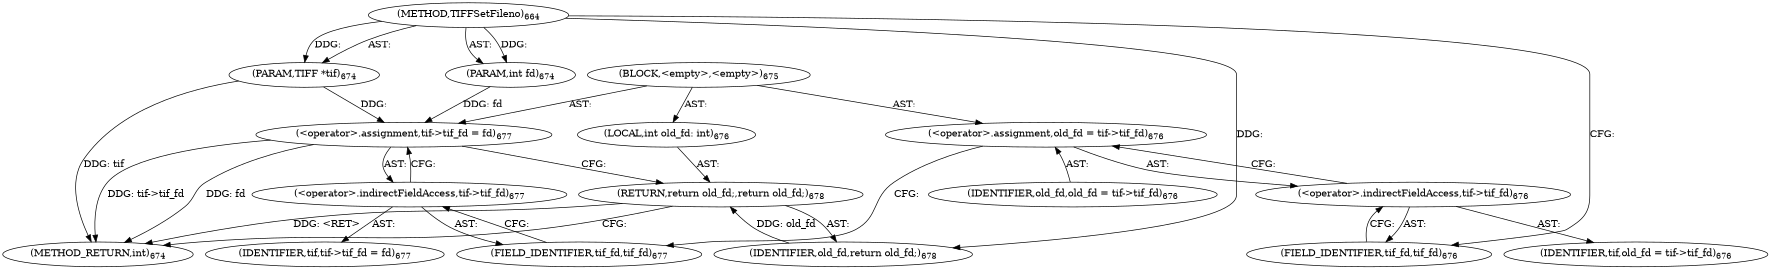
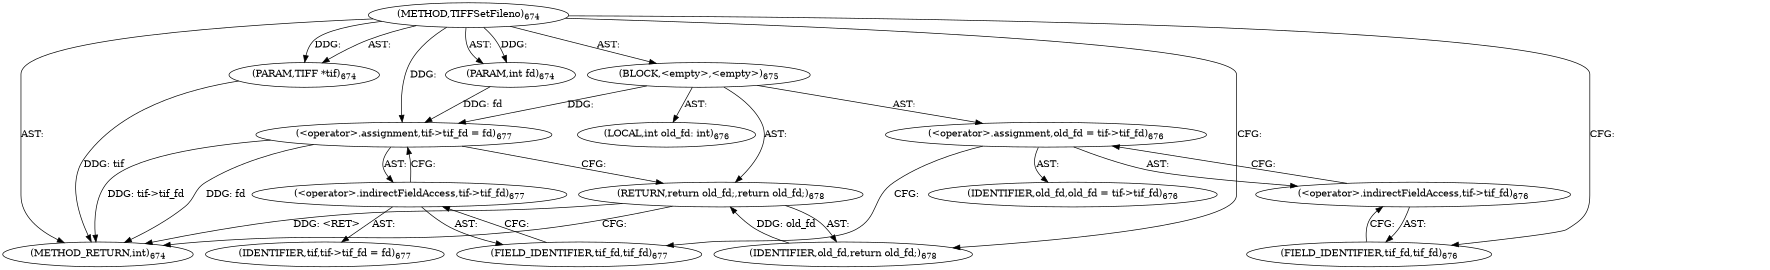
(532, 14) -> (532, 14)
none -> (102, 42)
none -> (580, 44)
(351, 103) -> (410, 64)
(582, 105) -> (582, 105)
(1251, 135) -> (1251, 135)
(691, 162) -> (763, 127)
(1066, 167) -> (1035, 164)
(1636, 254) -> none
